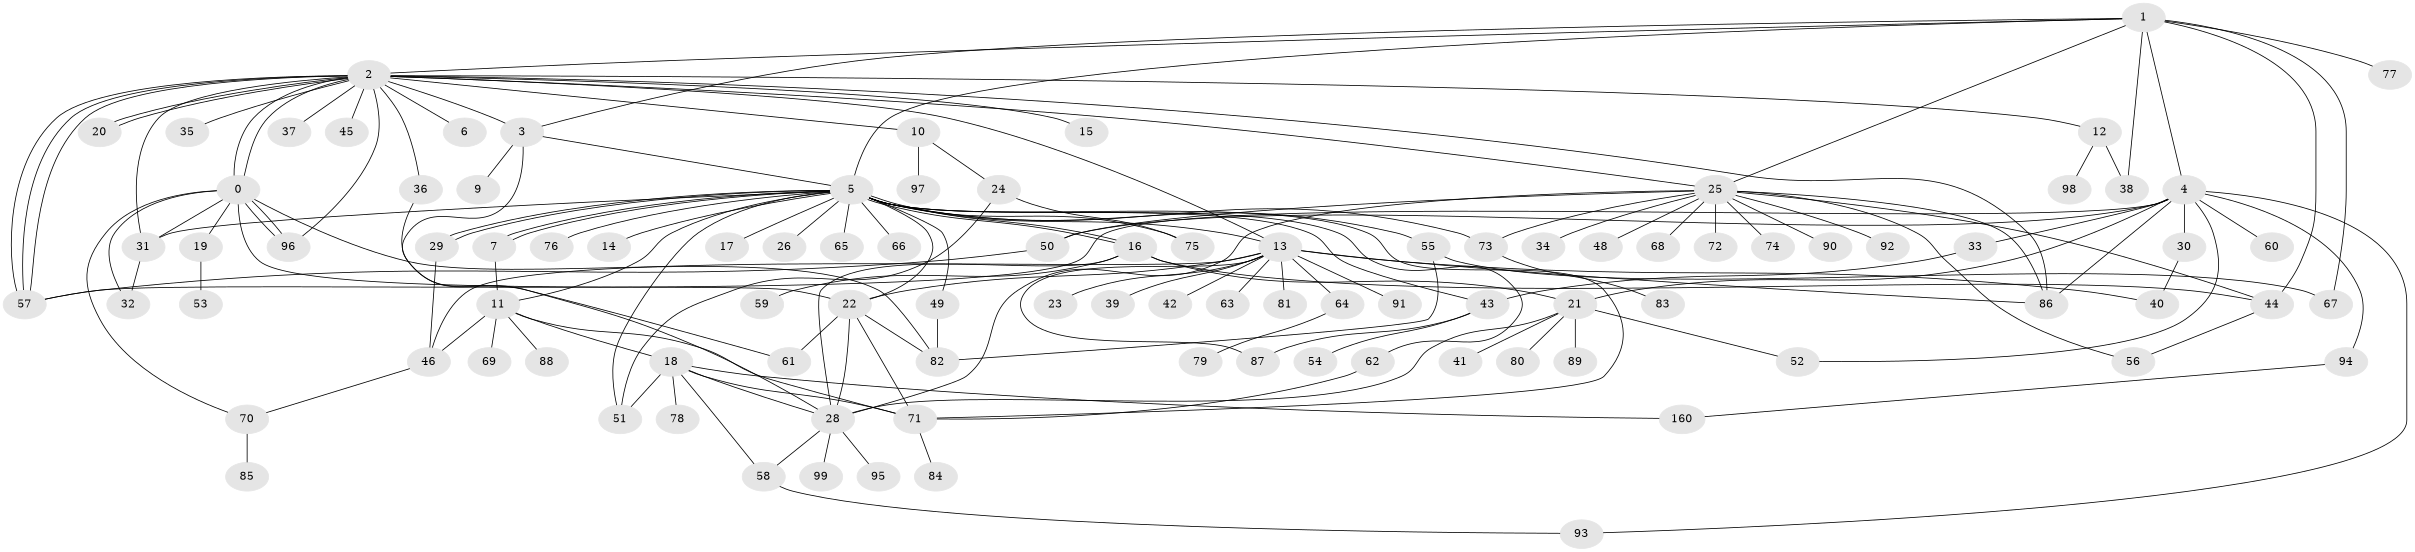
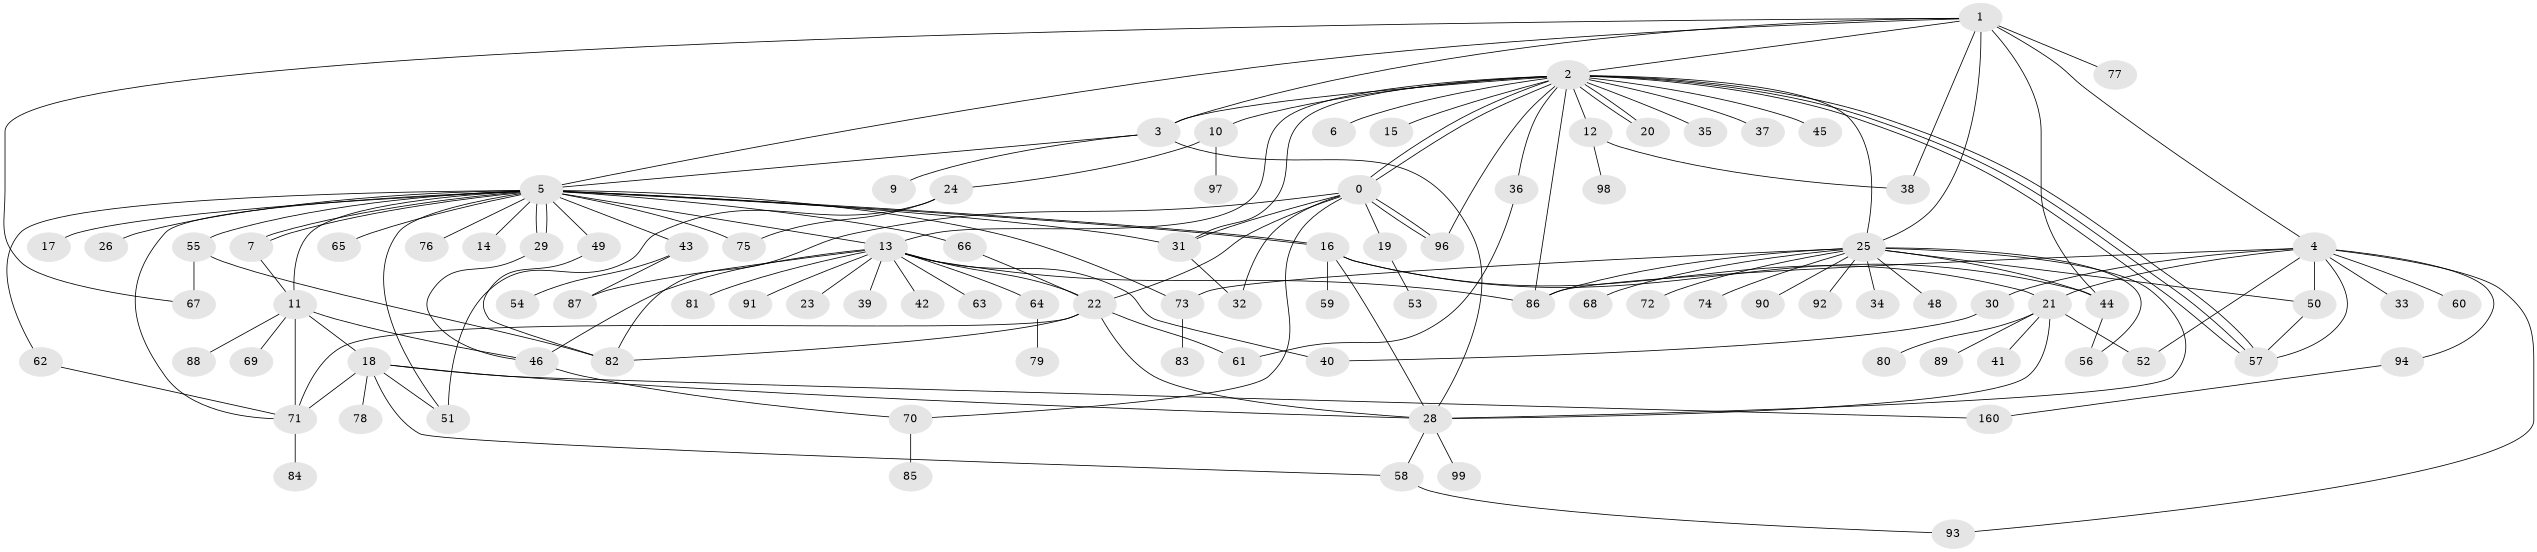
(933, 248) -> (1031, 275)
(1732, 276) -> none
(879, 477) -> none
